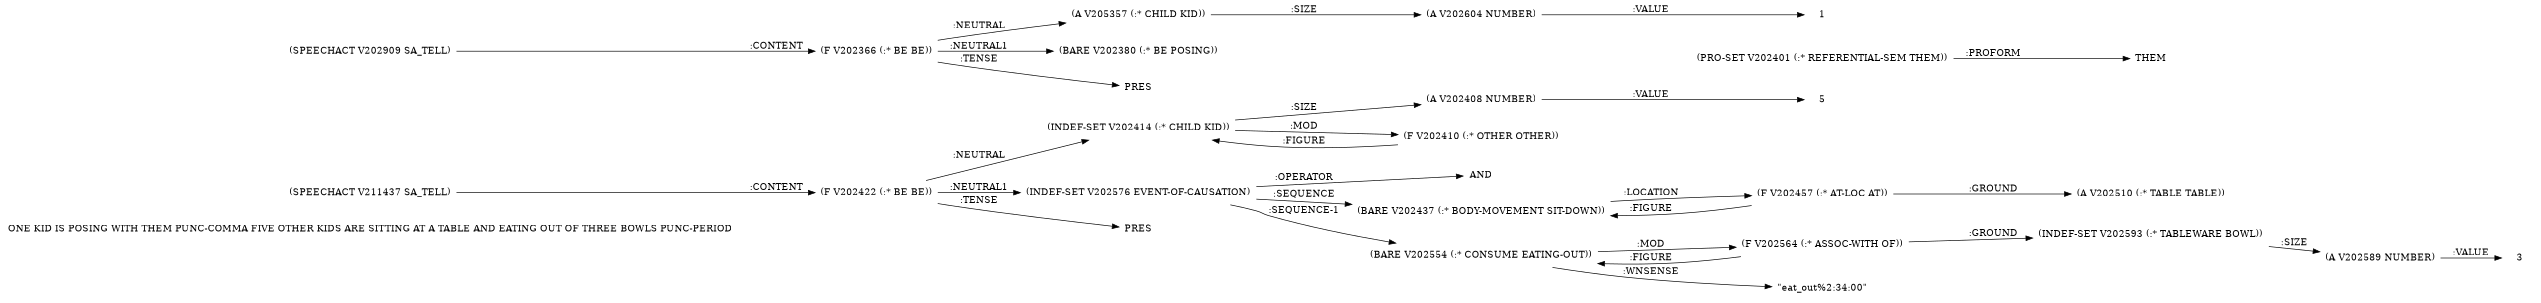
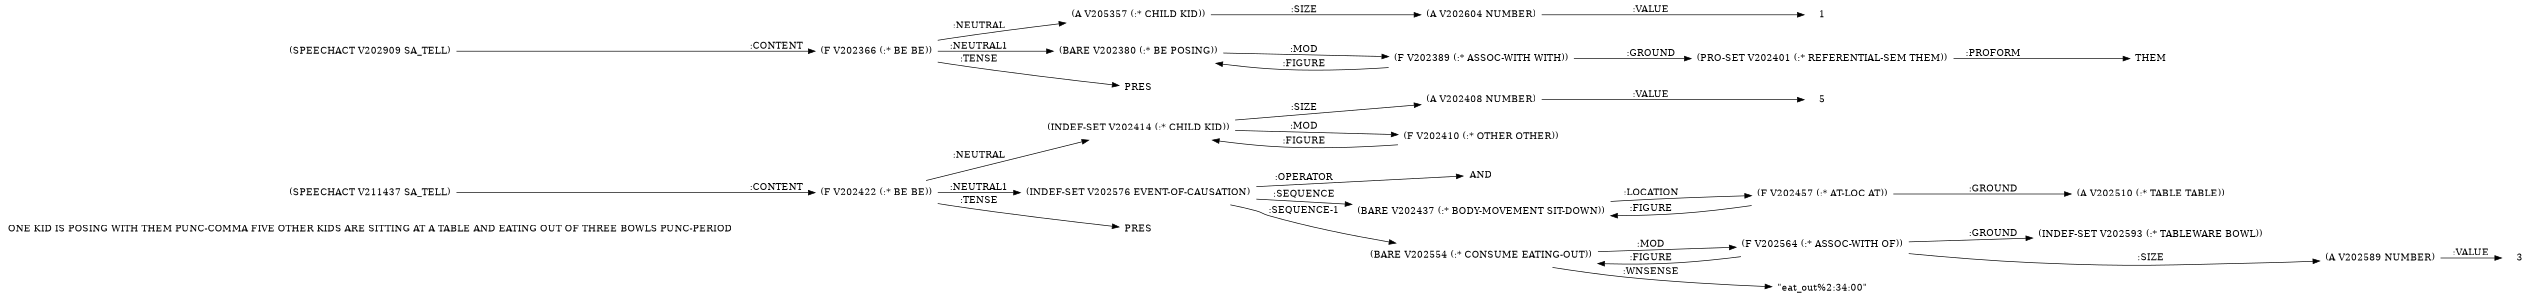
none -> (1481, 59)
(2291, 249) -> (2111, 265)
